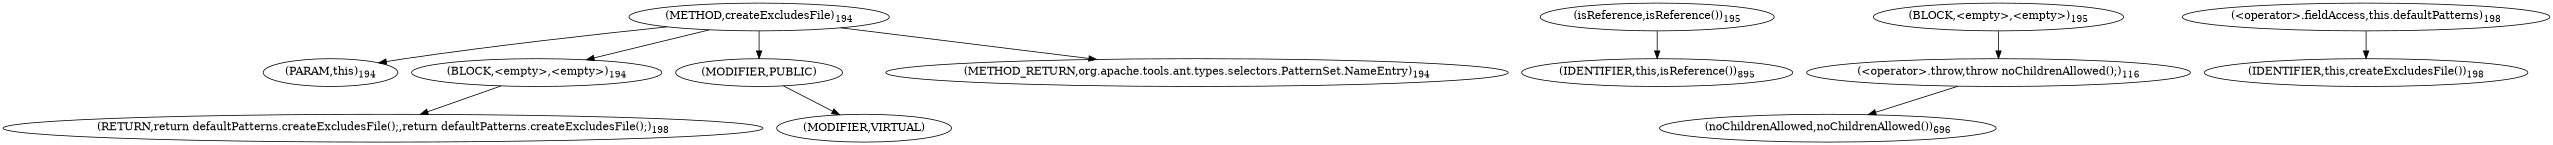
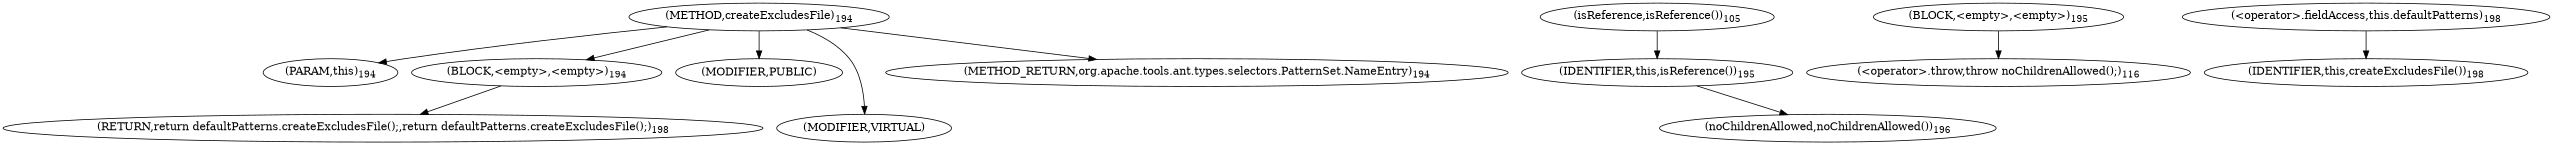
(1732, 16) -> (1732, 16)
(1746, 71) -> (1746, 71)
(808, 99) -> (849, 58)
(1917, 99) -> (1738, 99)
(1942, 127) -> (1942, 127)
